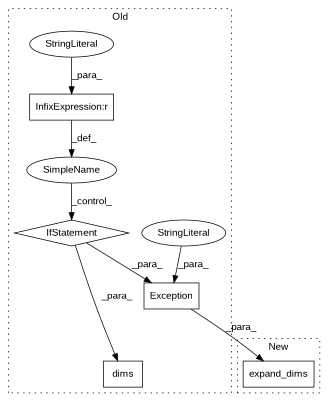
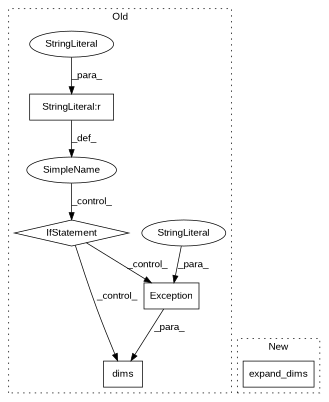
(72, 107) -> (72, 107)
(148, 264) -> (148, 264)
(117, 296) -> (117, 296)
(225, 332) -> (149, 332)
